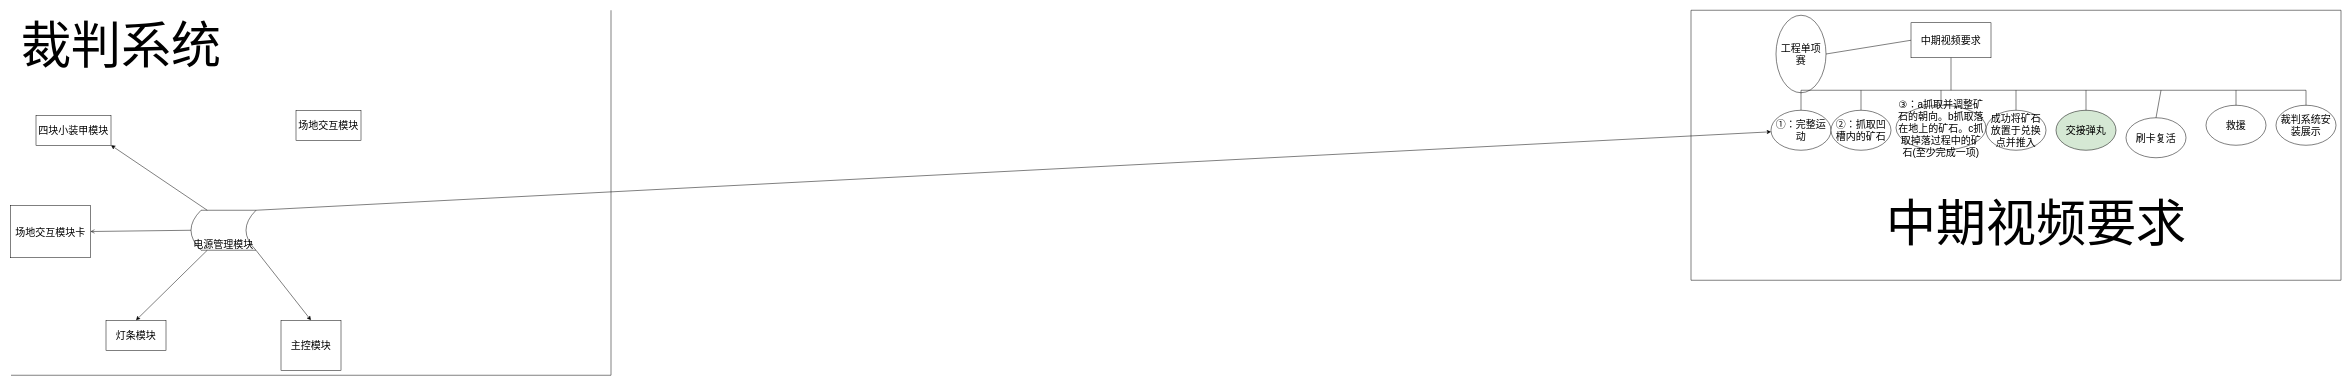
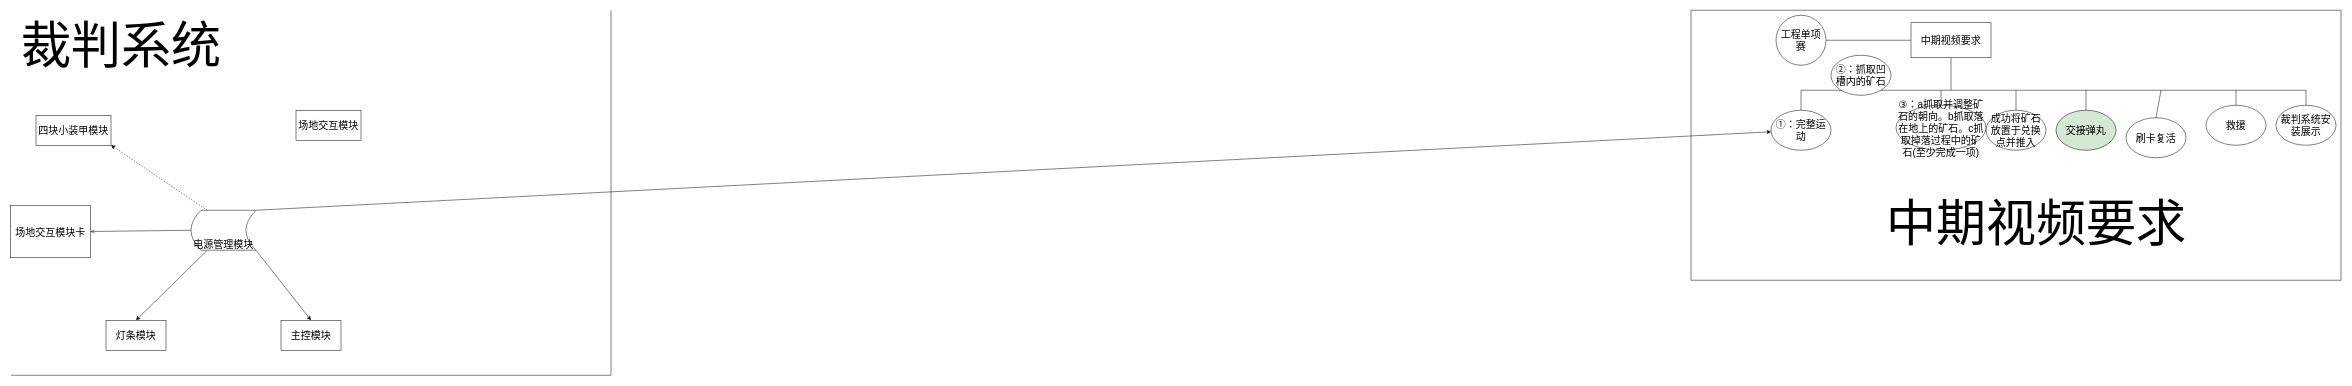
(1801, 54) -> (1801, 40)
(1861, 130) -> (1861, 75)
(160, 179) -> (160, 179)
(311, 345) -> (311, 335)
